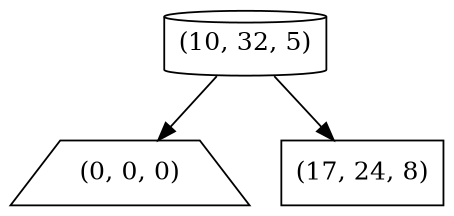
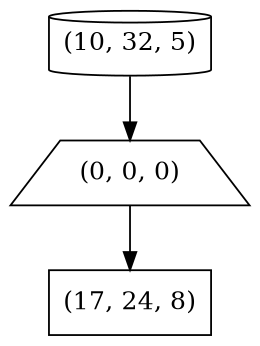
(298, 102) -> (130, 229)
